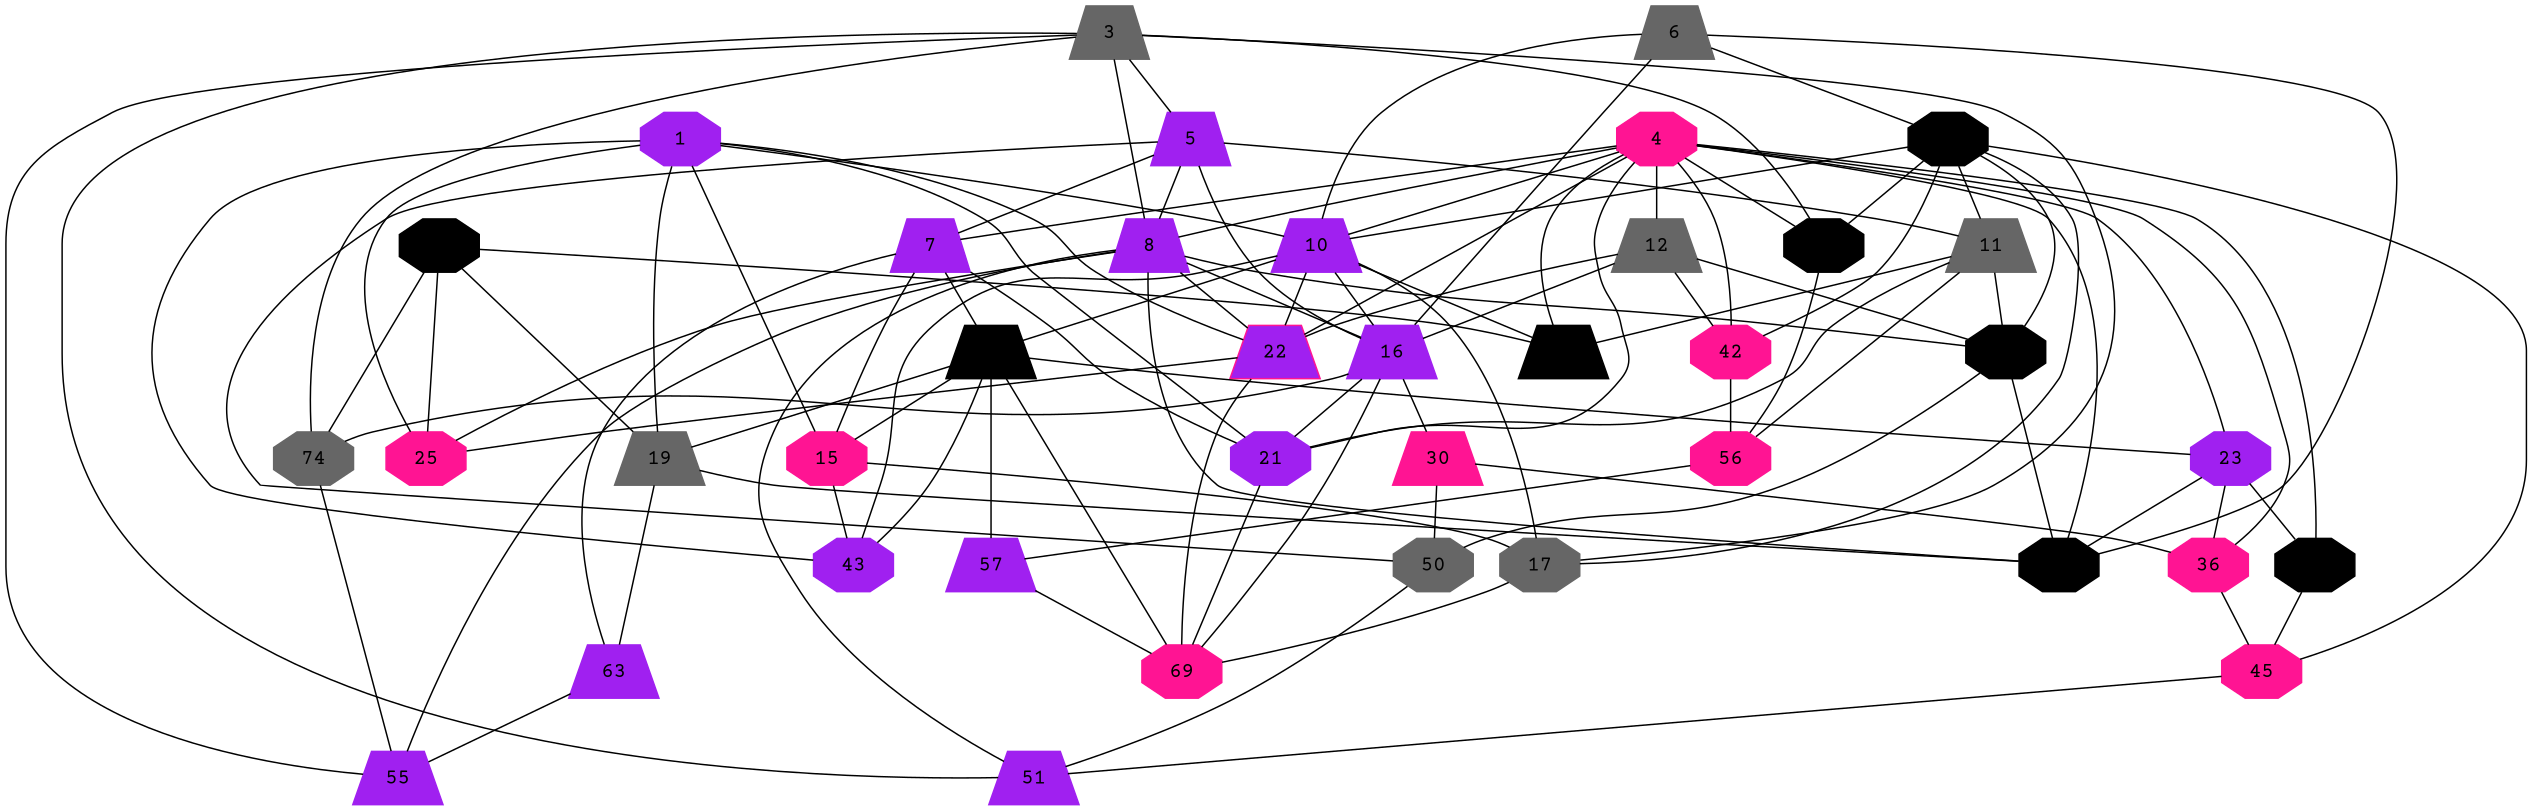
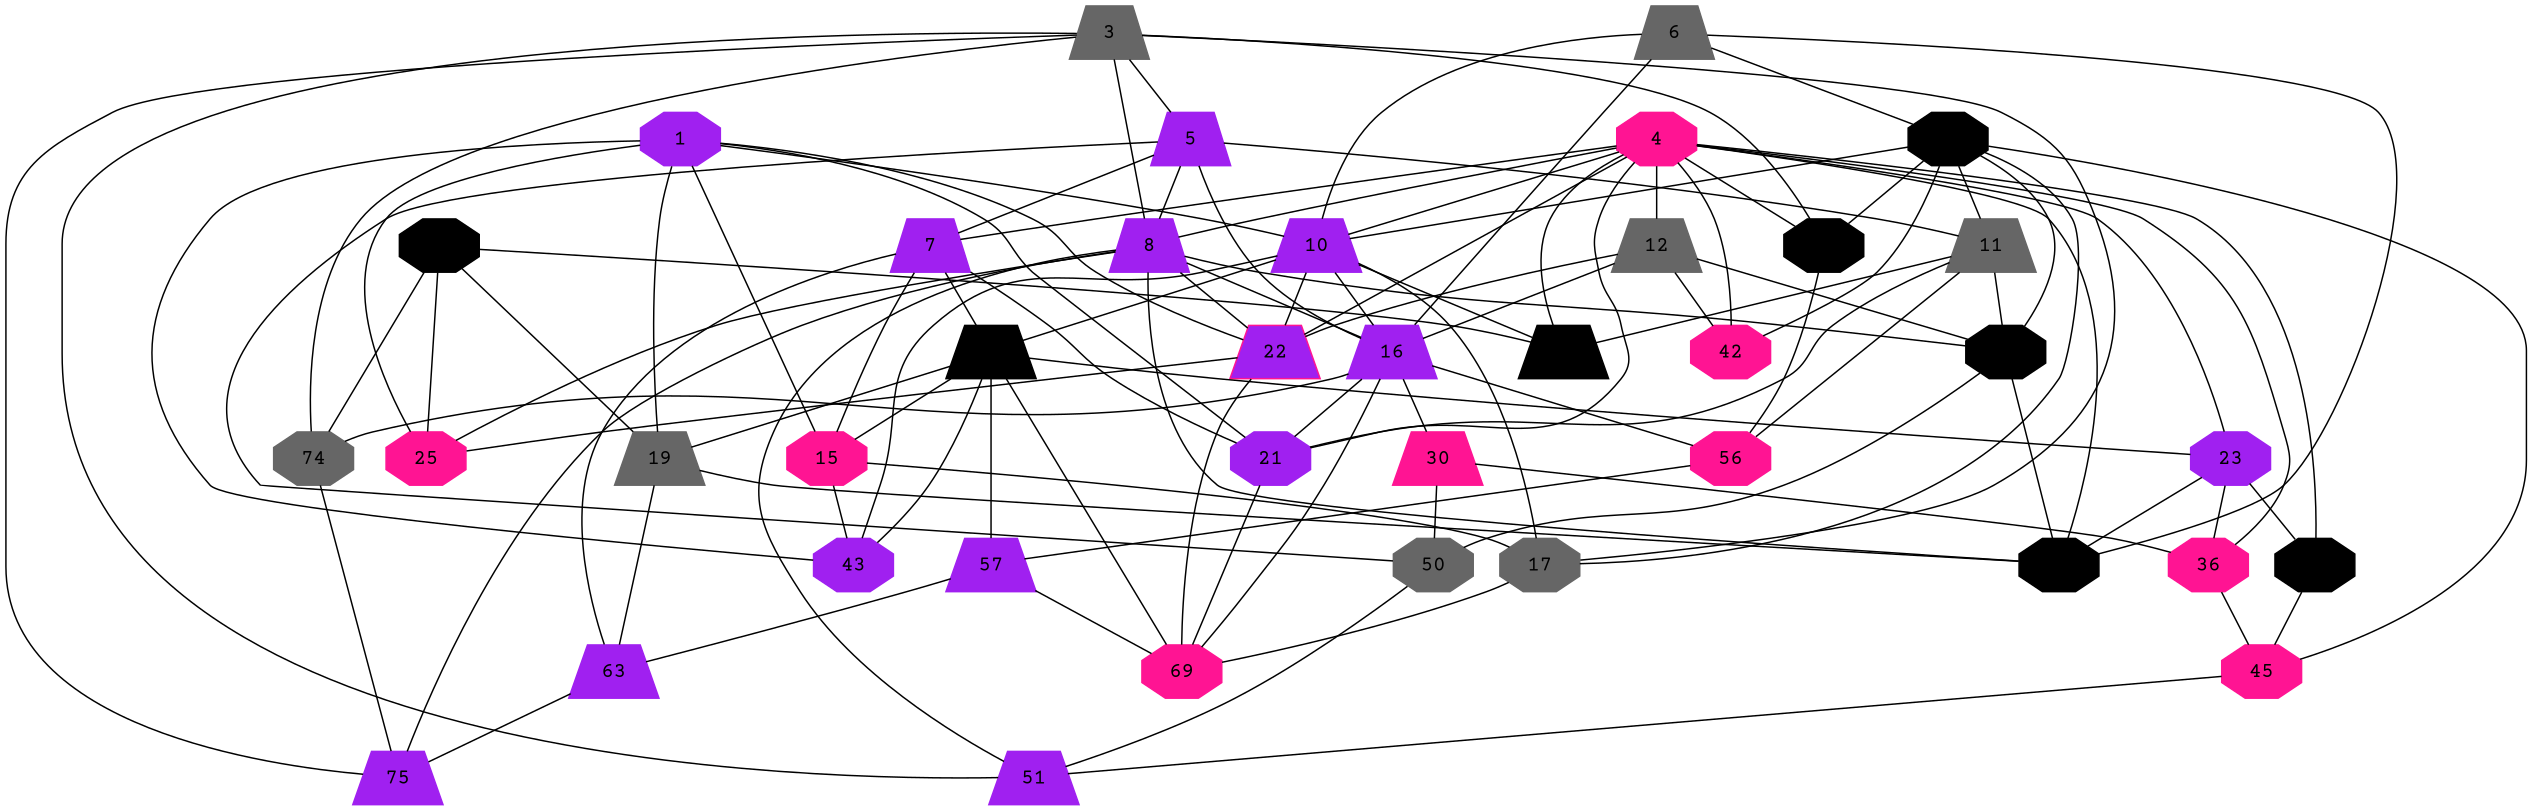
(1731, 412) -> (1530, 396)
none -> (799, 621)
(398, 778) -> (398, 778)
